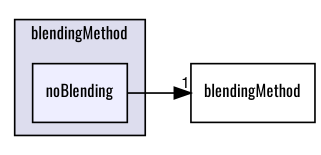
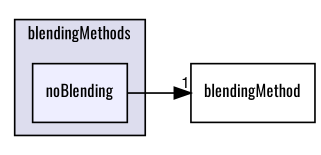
(80, 35) -> (80, 35)
